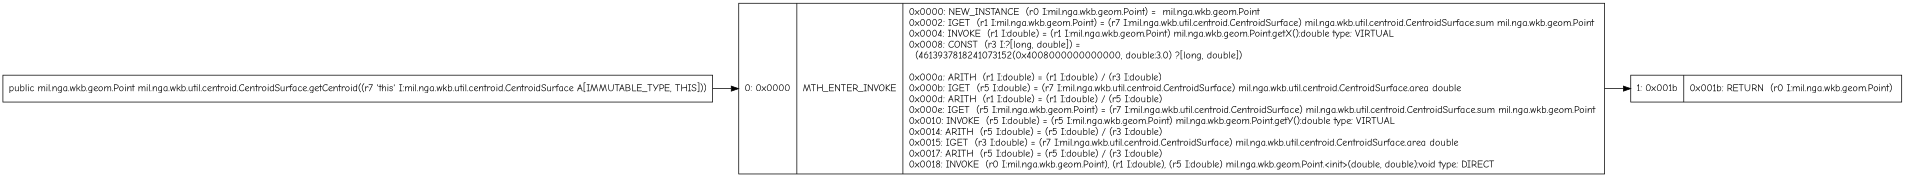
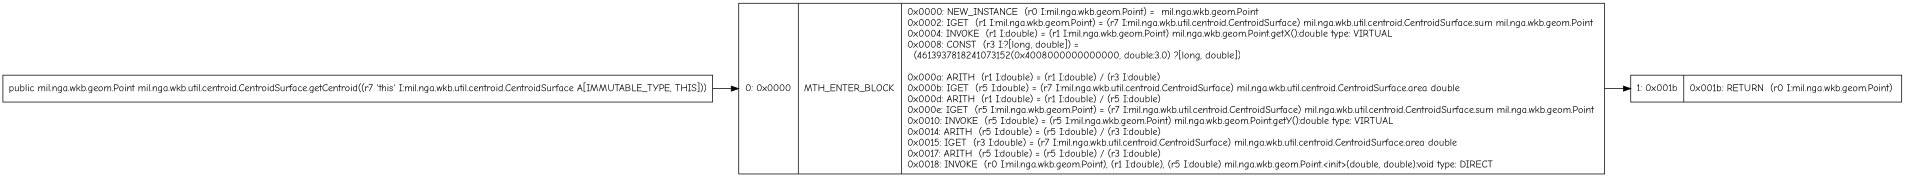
(850, 88) -> (849, 88)
